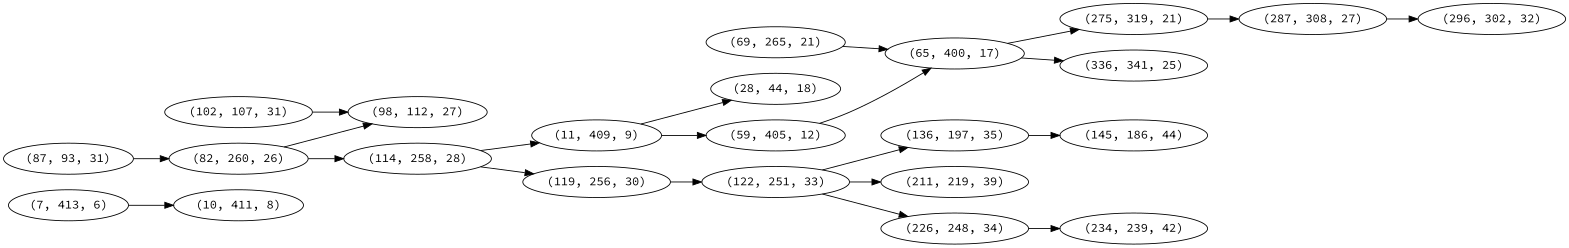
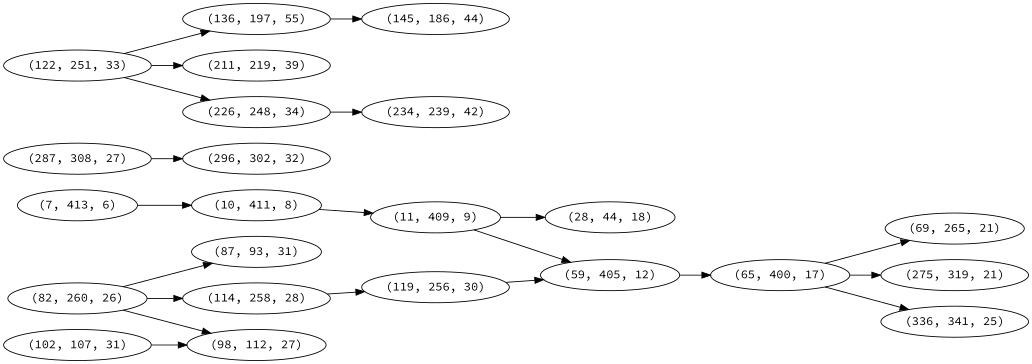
(1219, 19) -> none
(861, 48) -> (863, 253)
(955, 135) -> (256, 19)
(506, 147) -> (342, 211)
(147, 159) -> (163, 276)
(682, 182) -> (520, 281)
